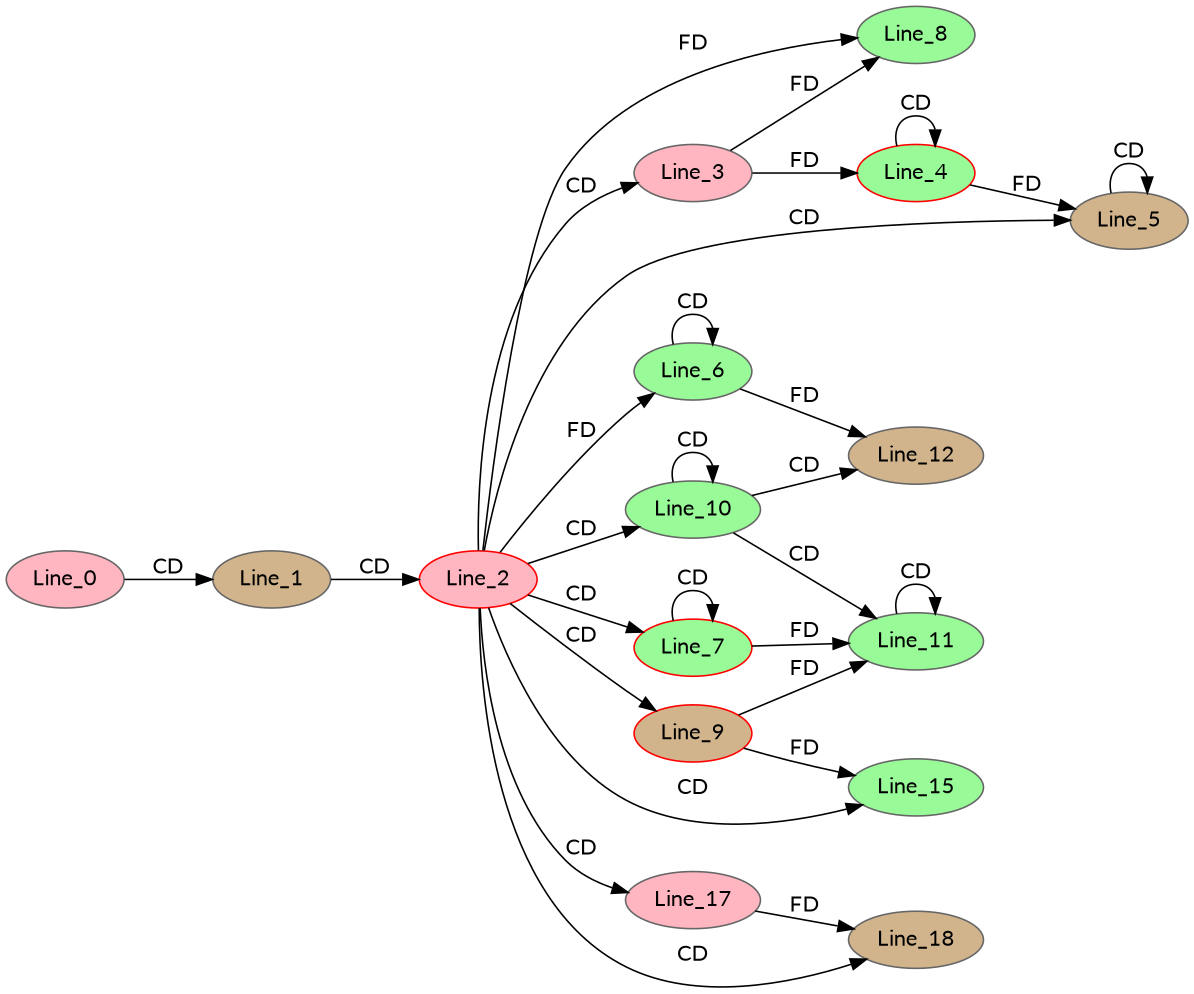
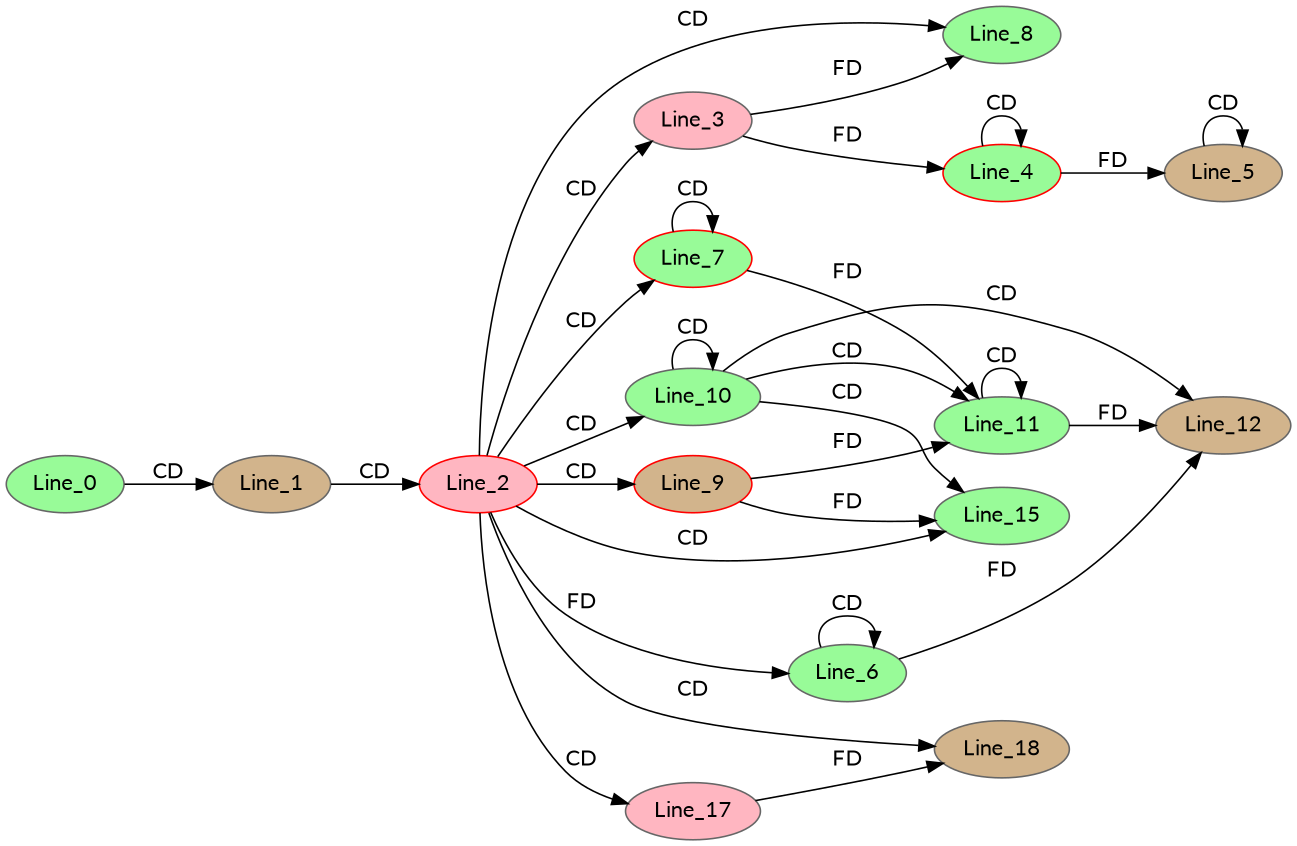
(693, 44) -> (693, 20)
(681, 254) -> none
none -> (868, 417)
none -> (1104, 425)
(65, 579) -> (65, 484)
